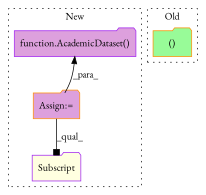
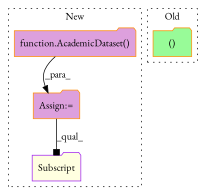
(75, 44) -> (75, 44)
(71, 79) -> (45, 70)
